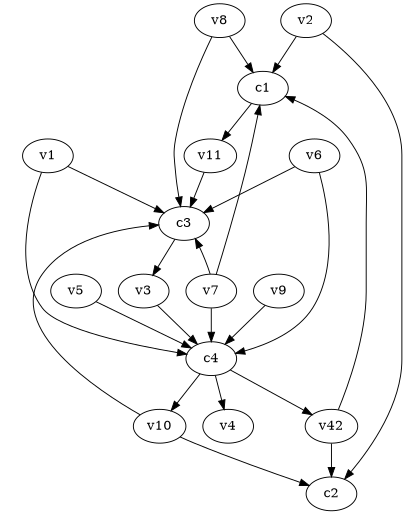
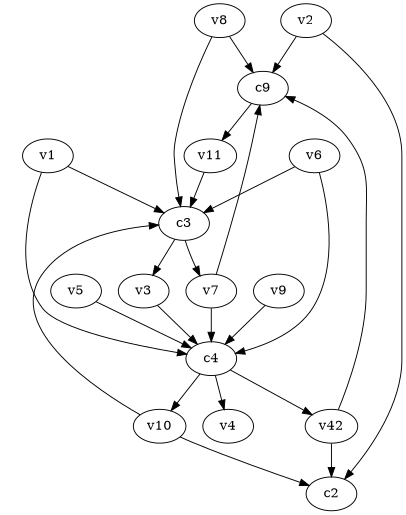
(263, 88) -> (263, 88)
(205, 260) -> (190, 254)
